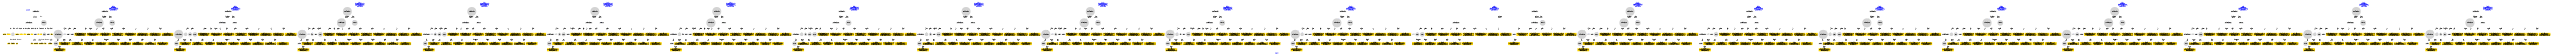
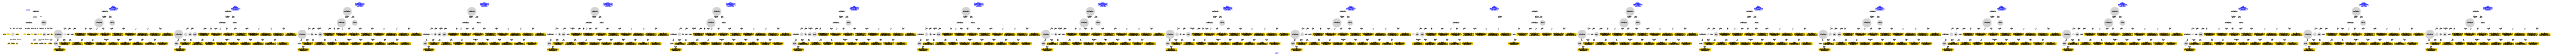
(21, 34) -> none
(41, 44) -> (41, 44)
